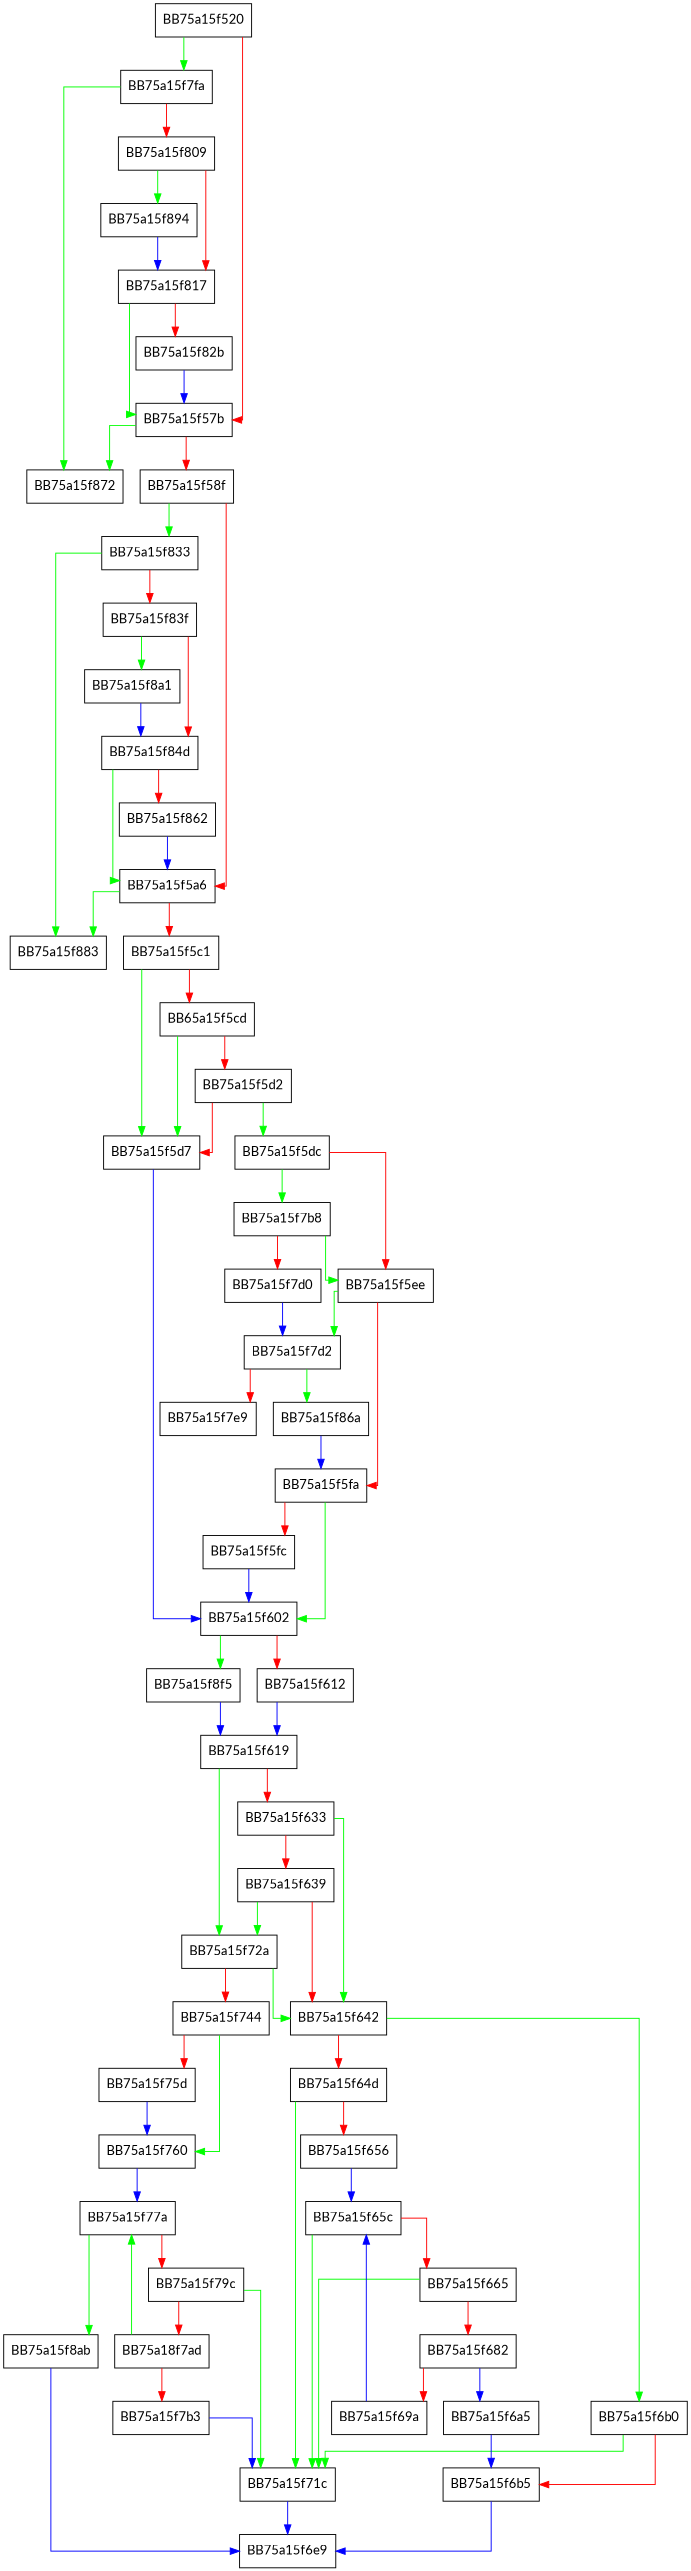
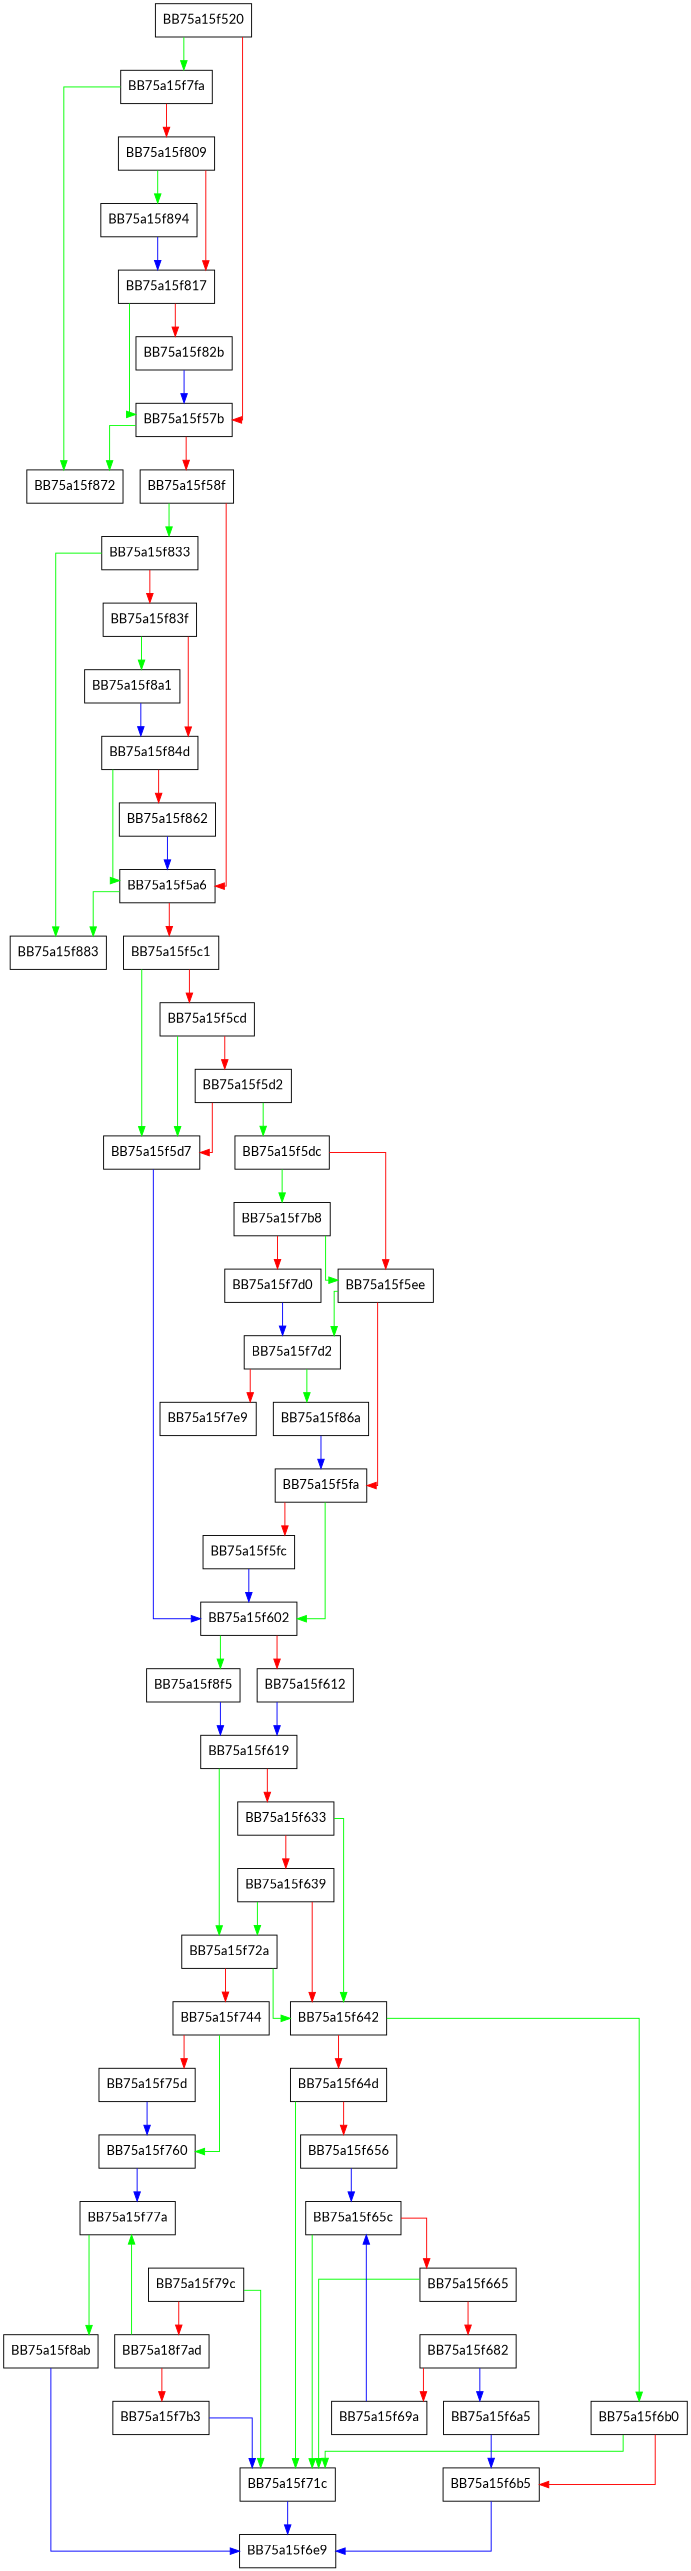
(207, 1019) -> (207, 1019)
(162, 2247) -> none
